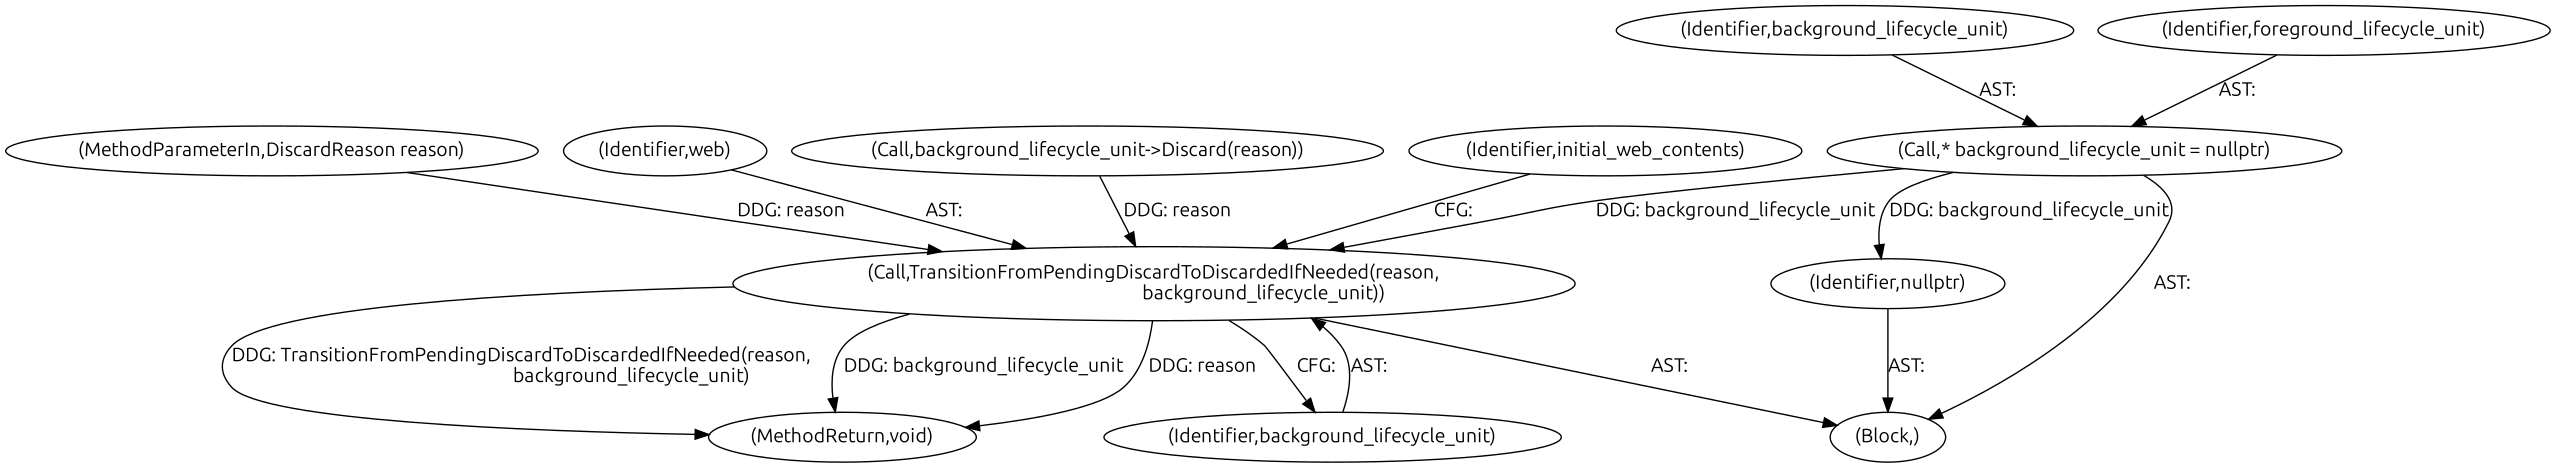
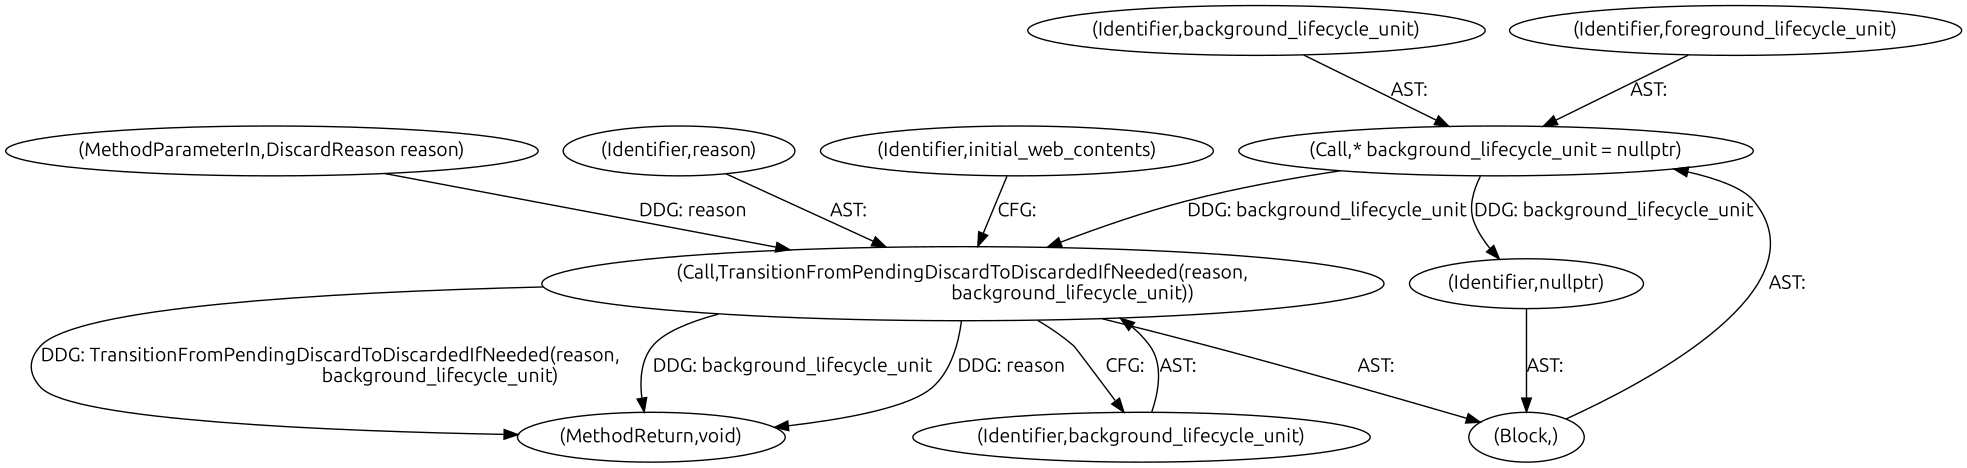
(665, 151) -> (679, 151)
(1088, 151) -> none
(2093, 316) -> (1733, 313)
